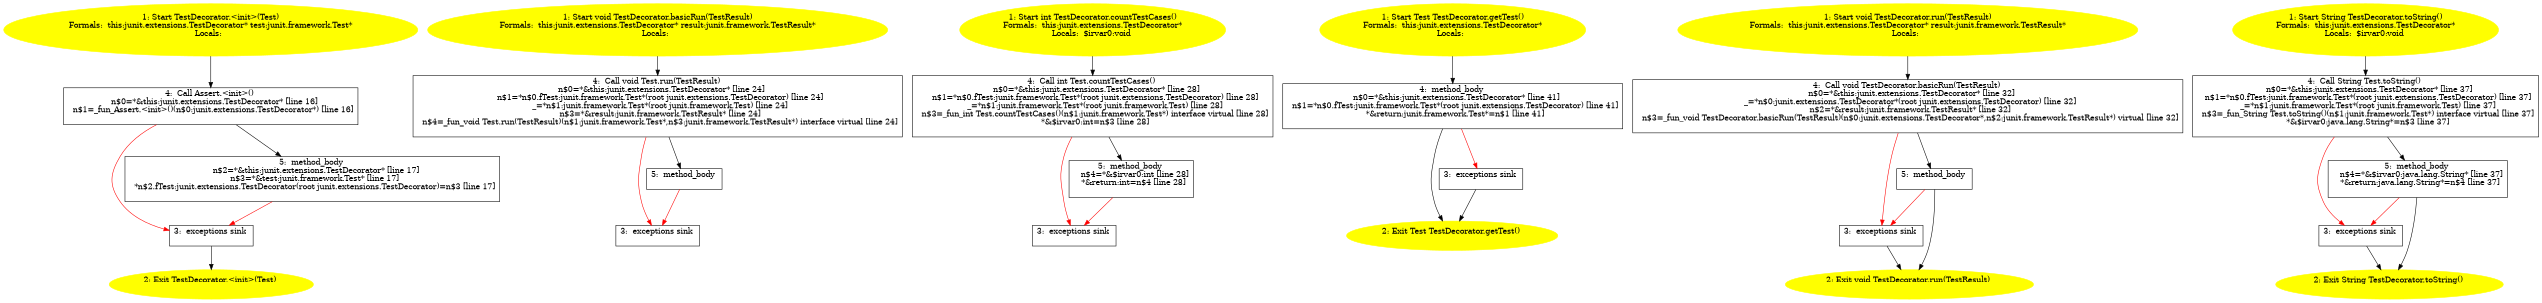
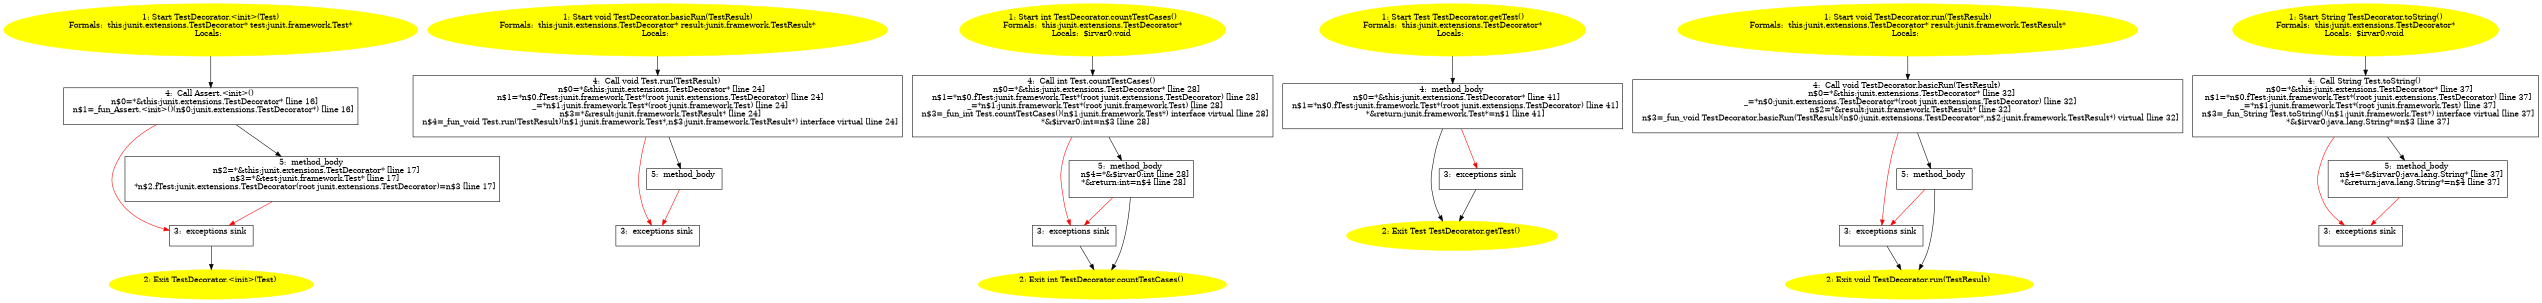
none -> (1102, 284)
(2389, 284) -> none
